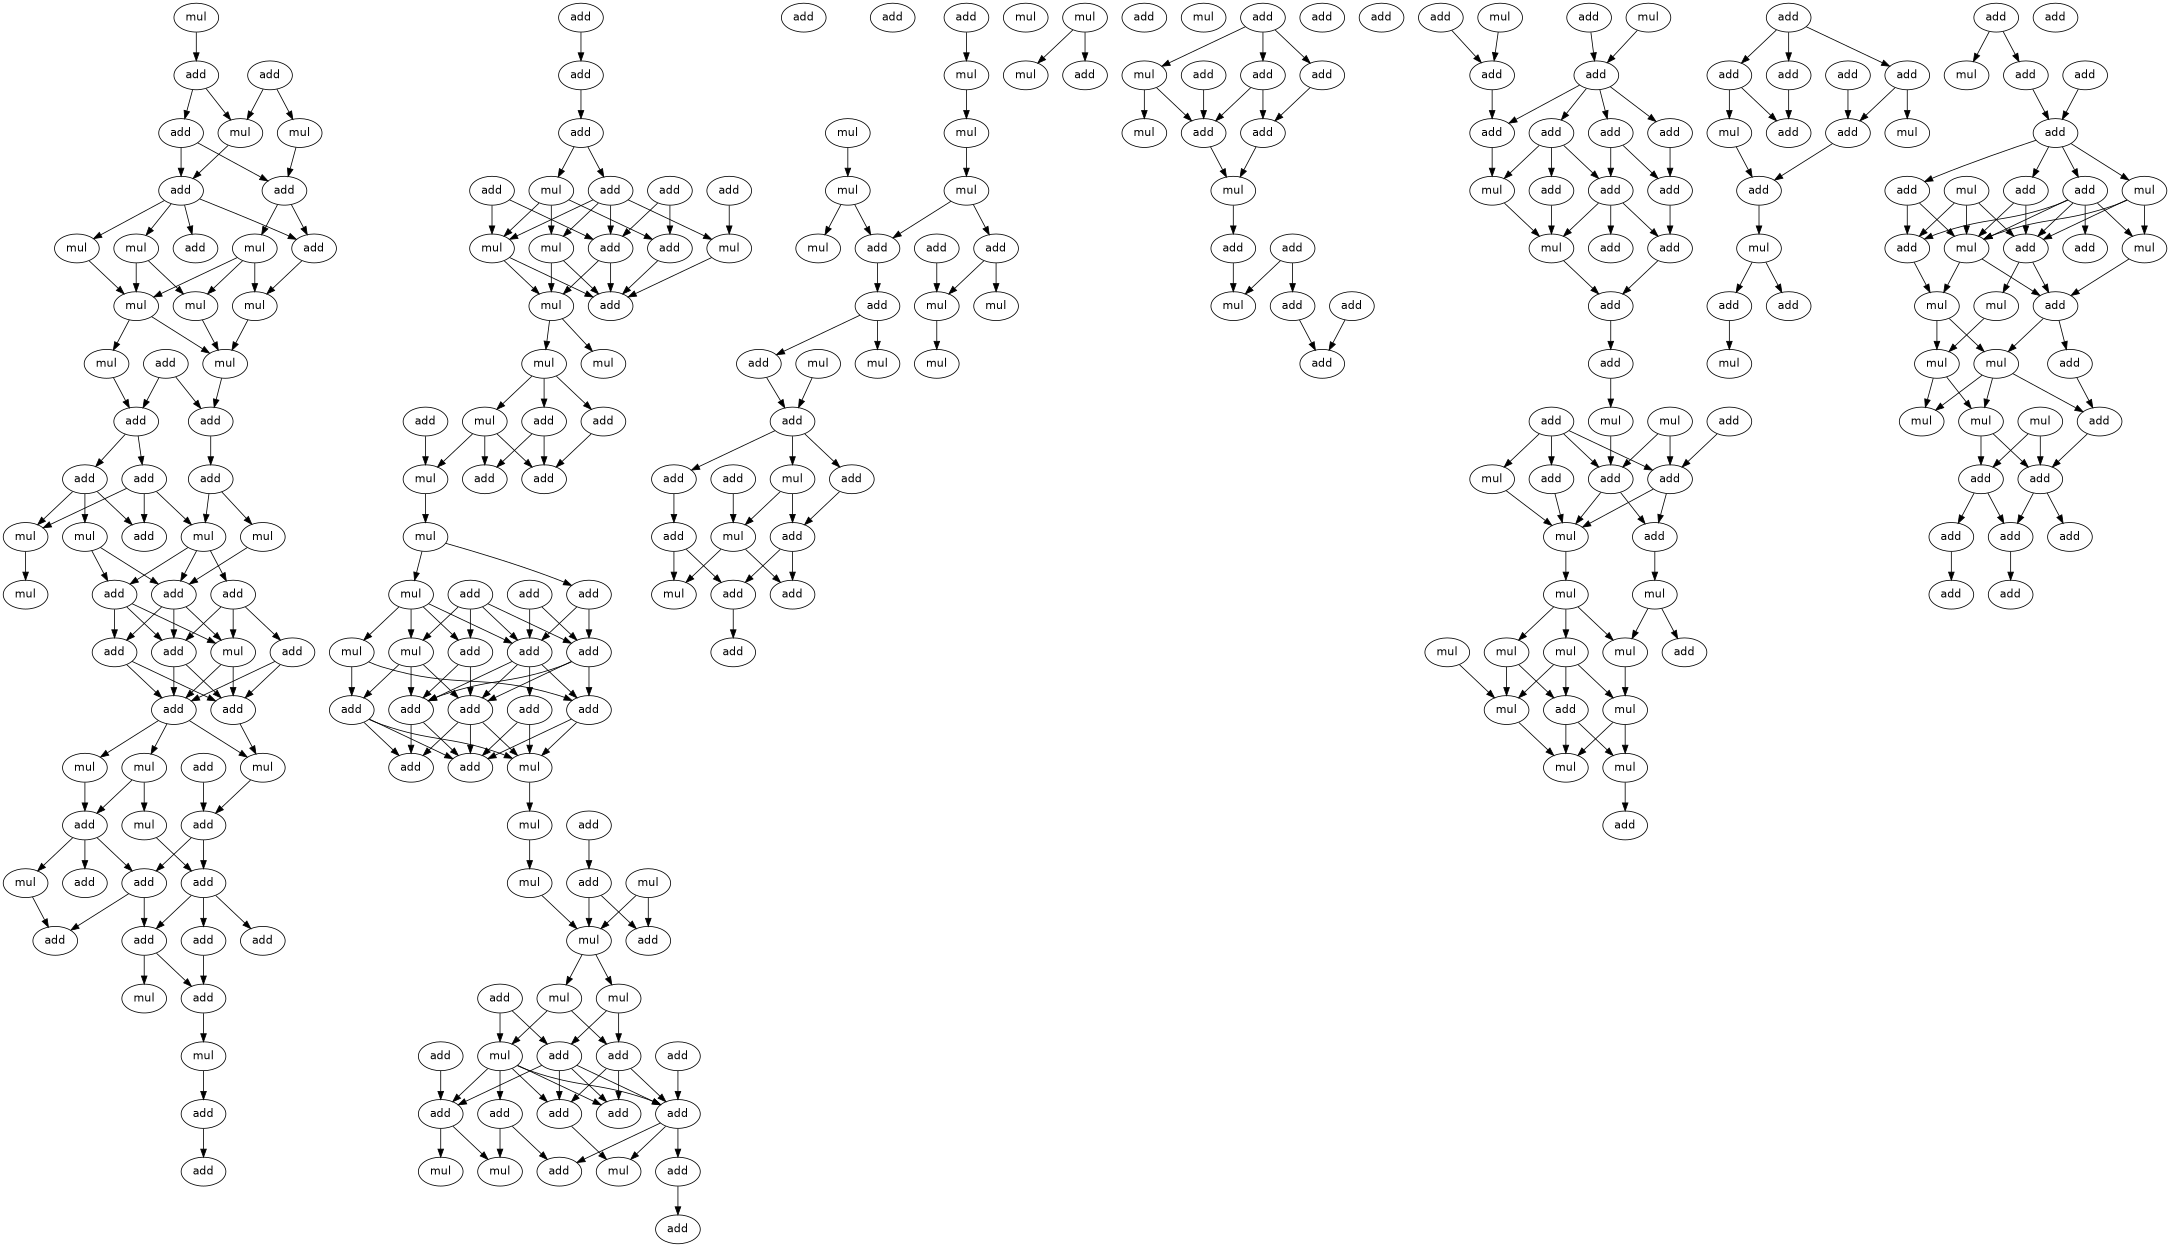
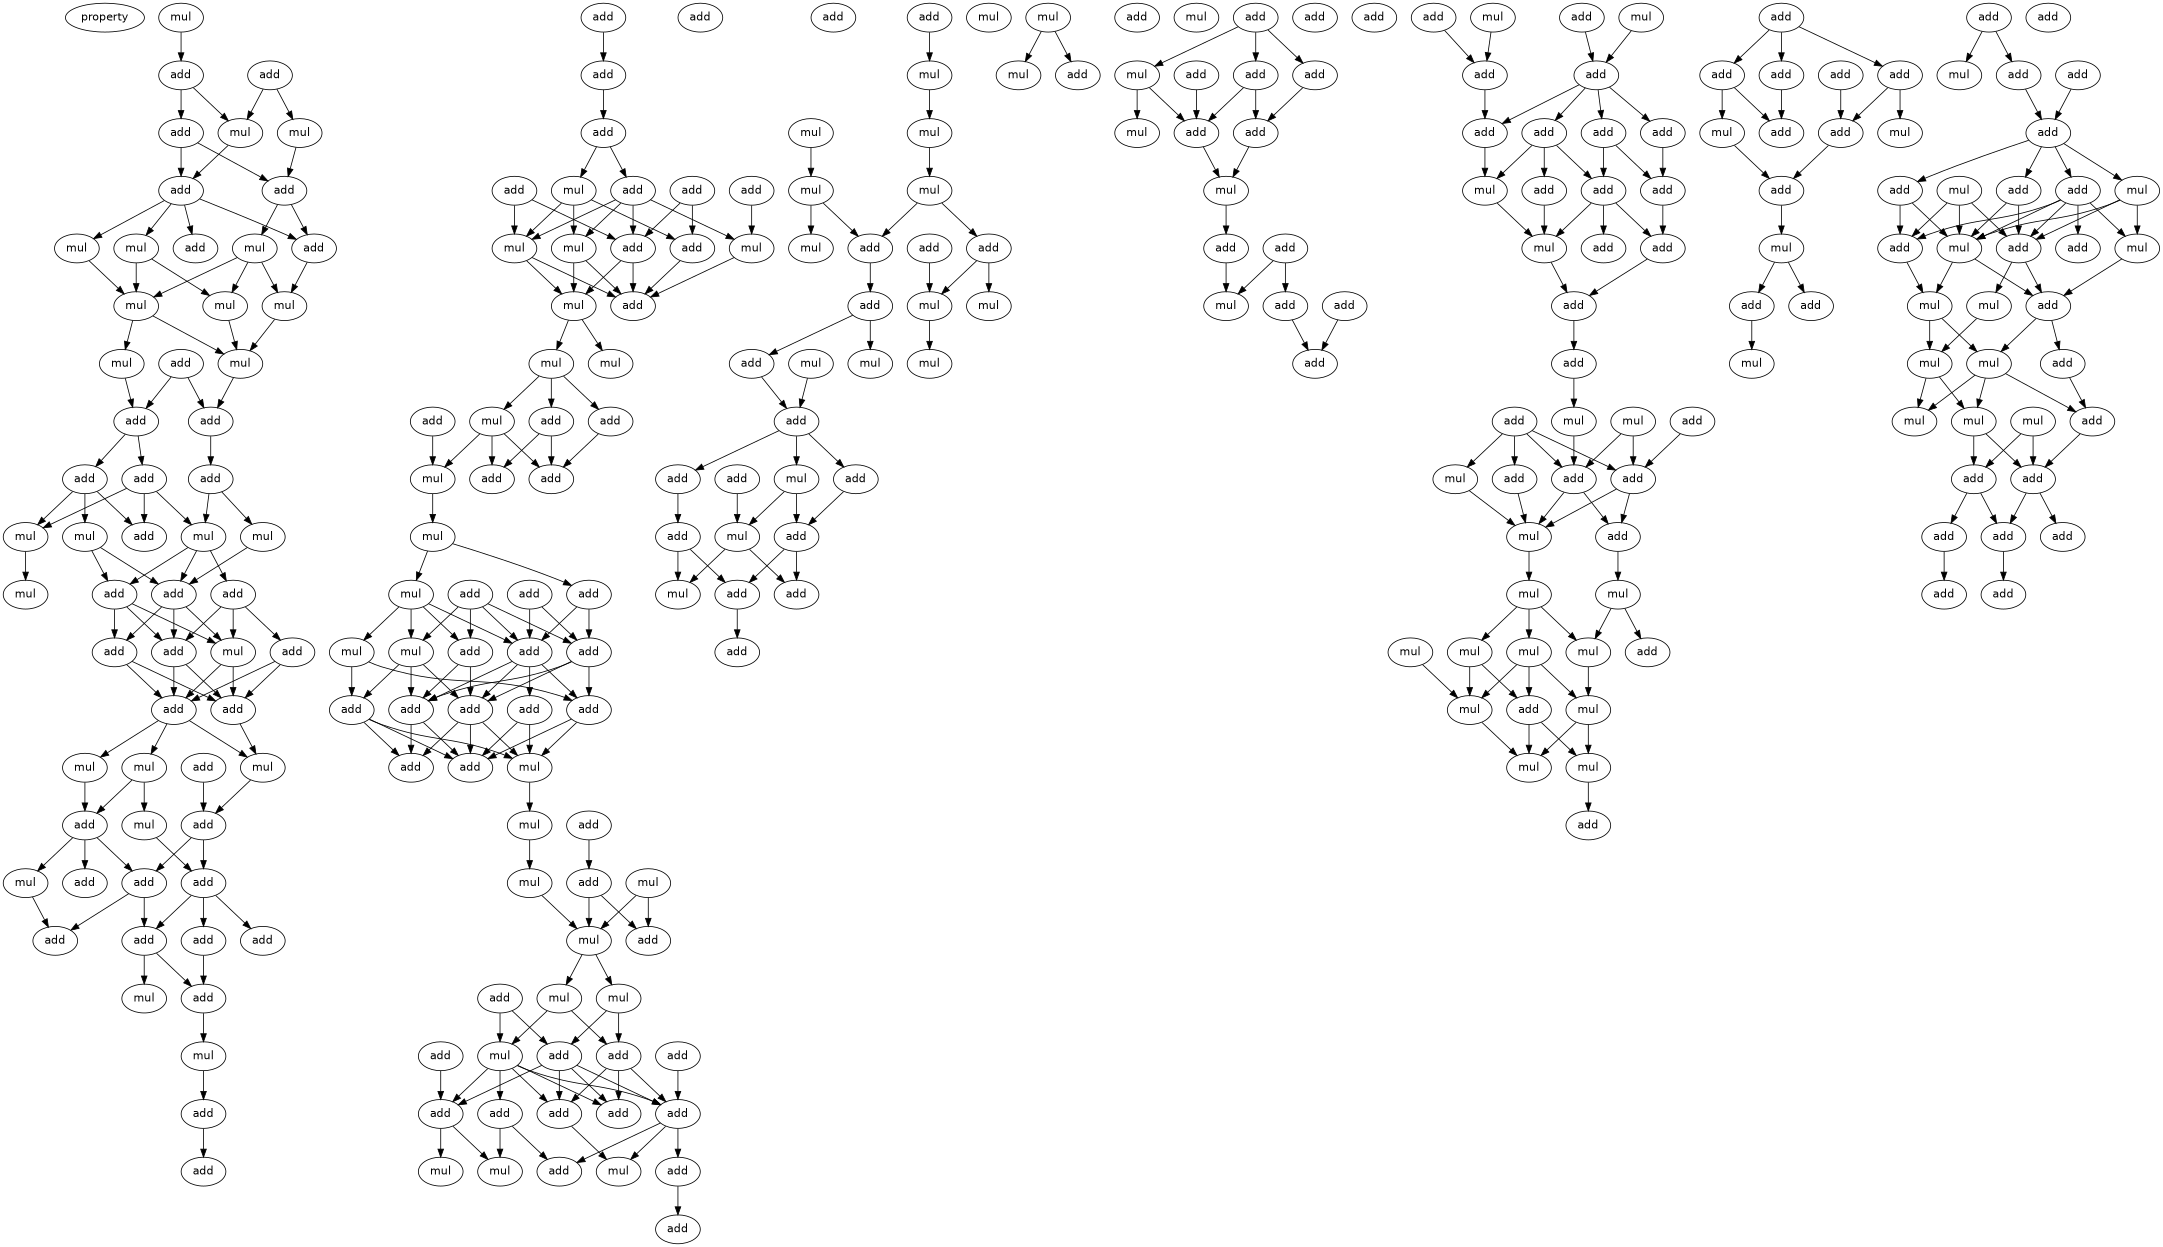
none -> (105, 18)
